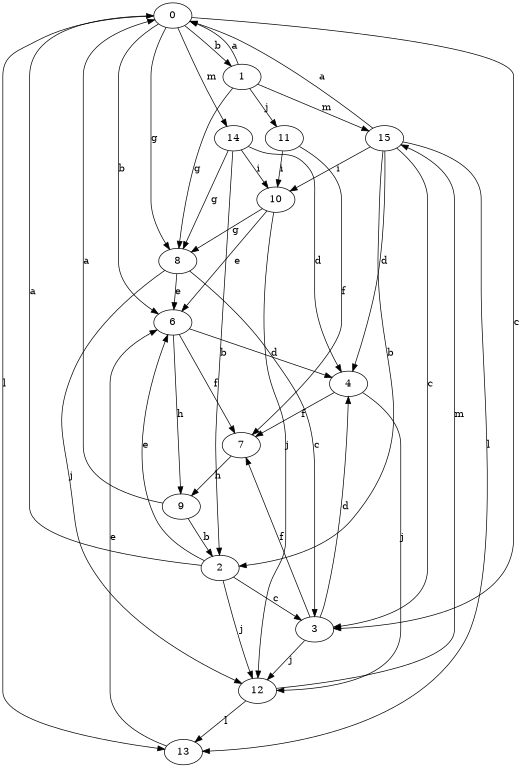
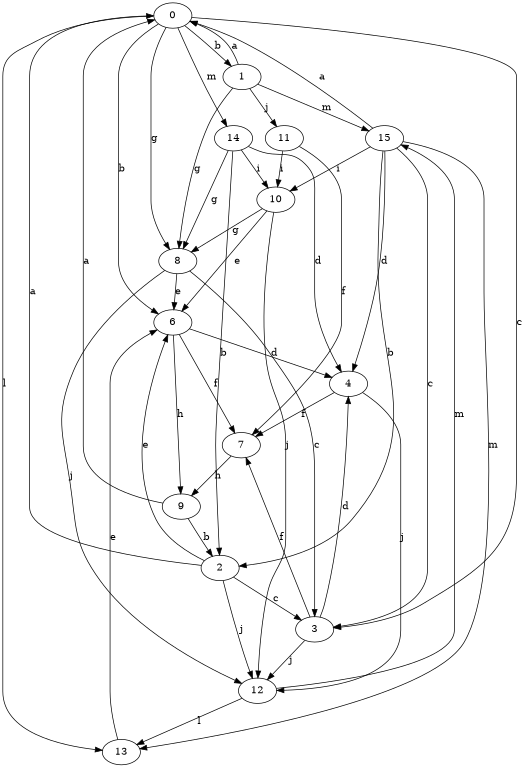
(489, 445) -> (493, 445)
